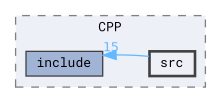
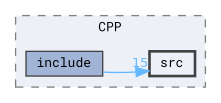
(133, 55) -> (119, 72)
